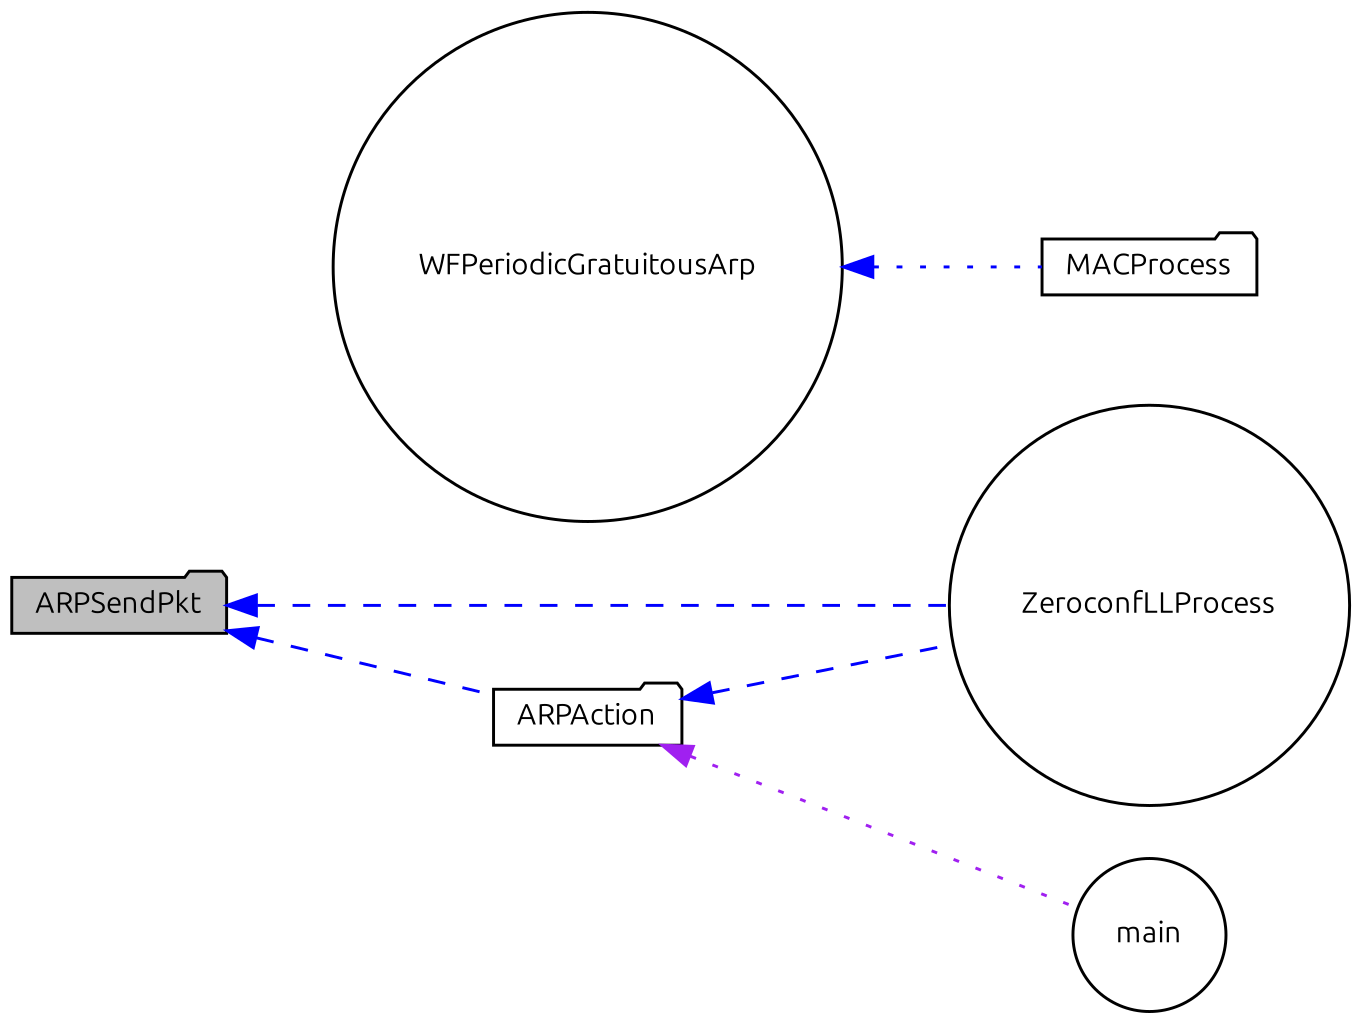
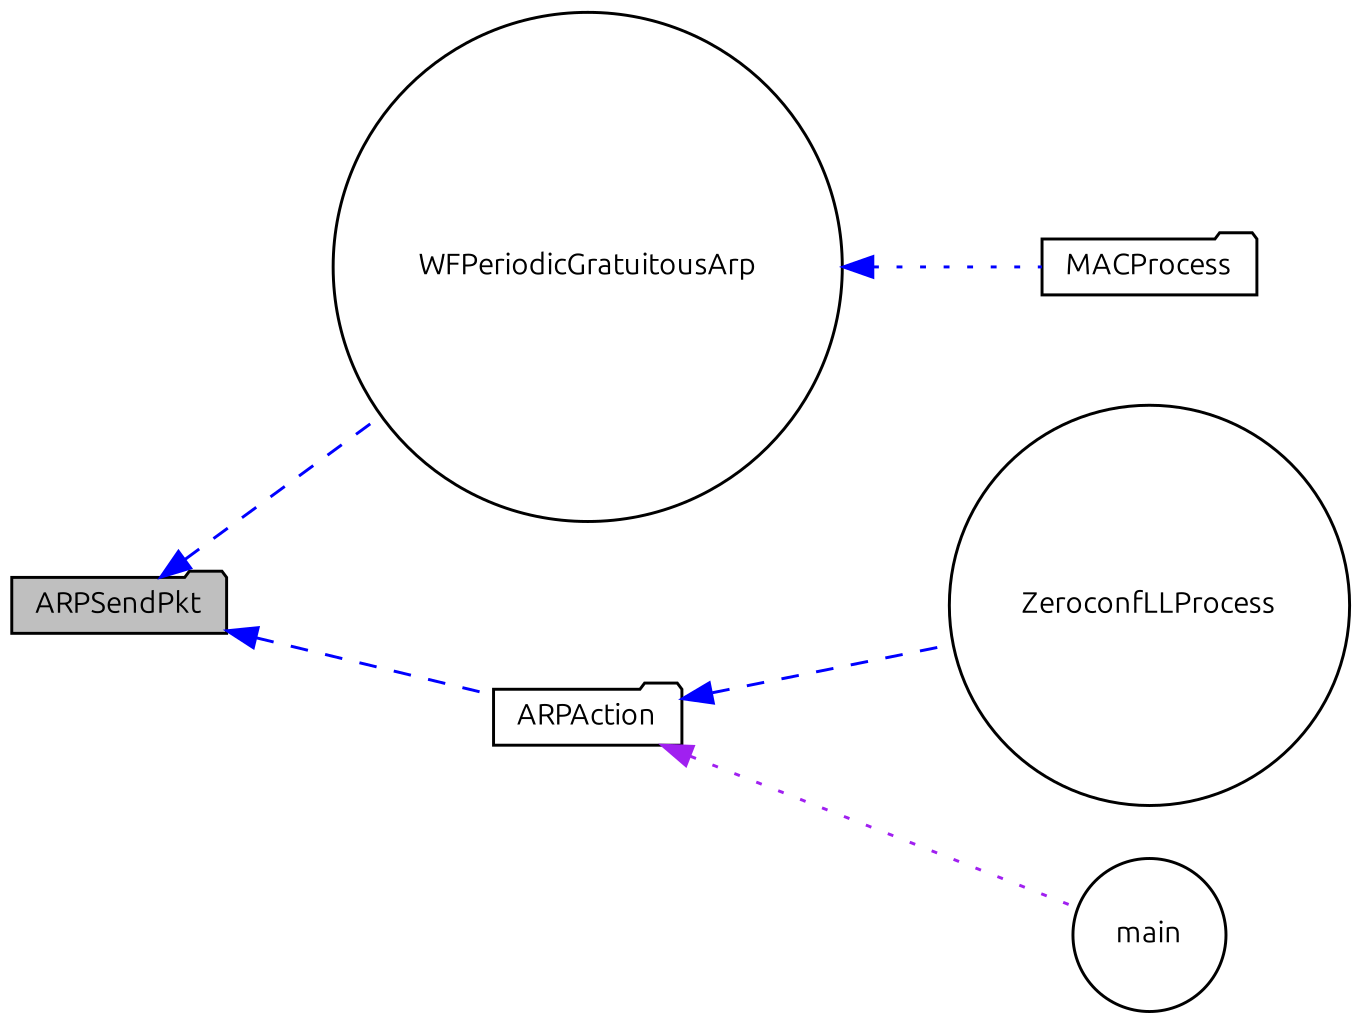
(603, 605) -> (283, 488)
